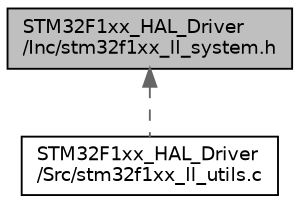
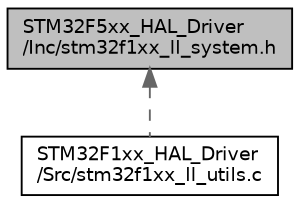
(150, 39) -> (150, 39)
